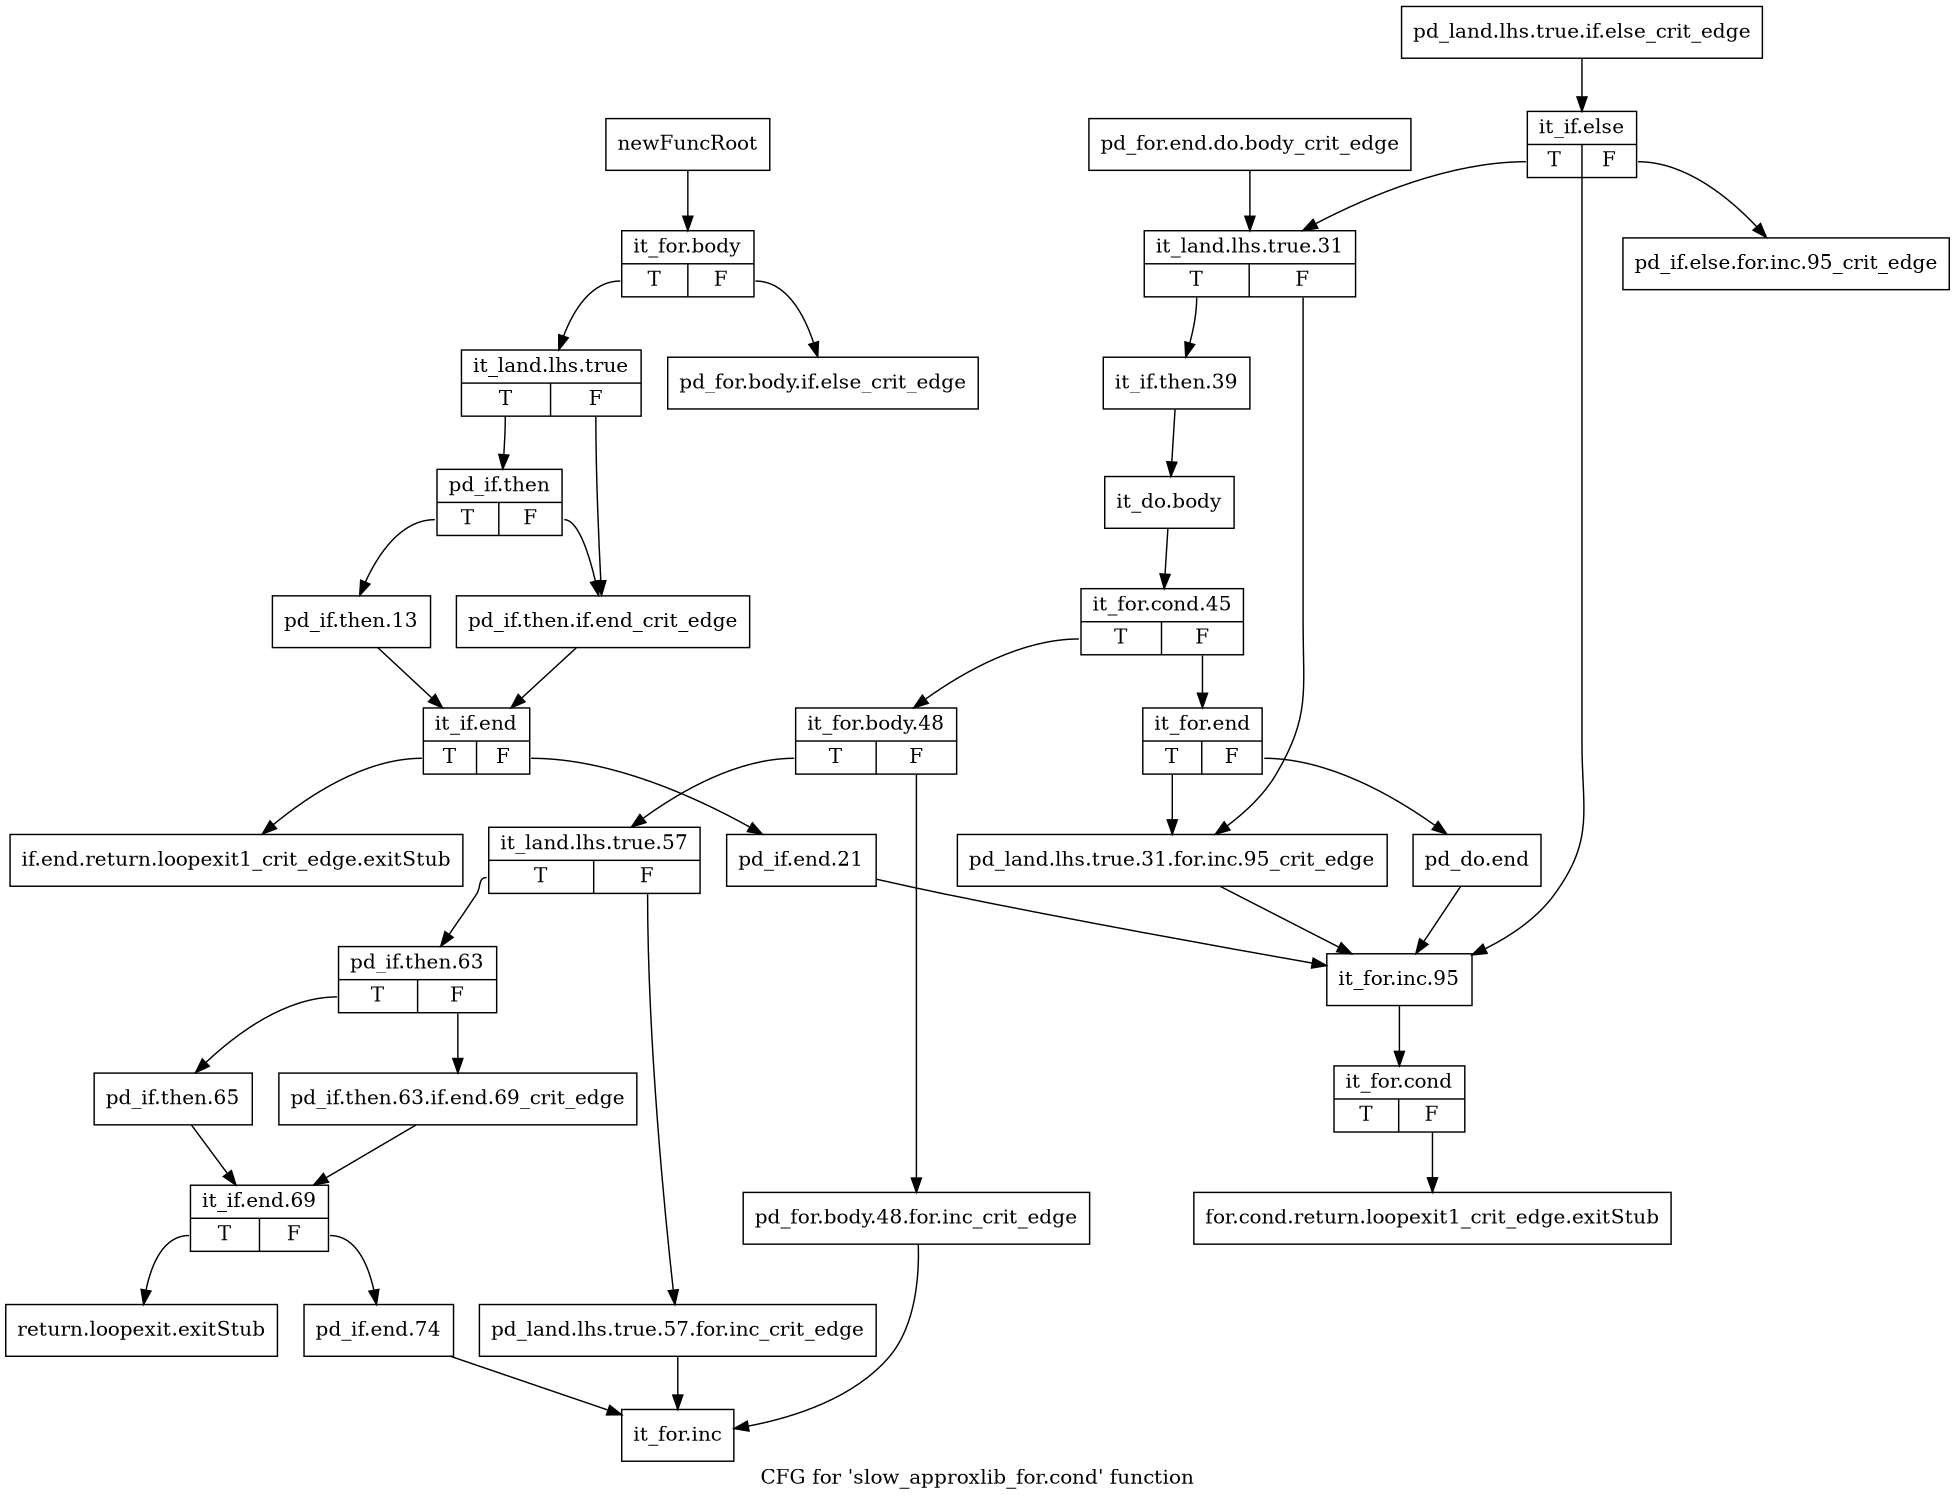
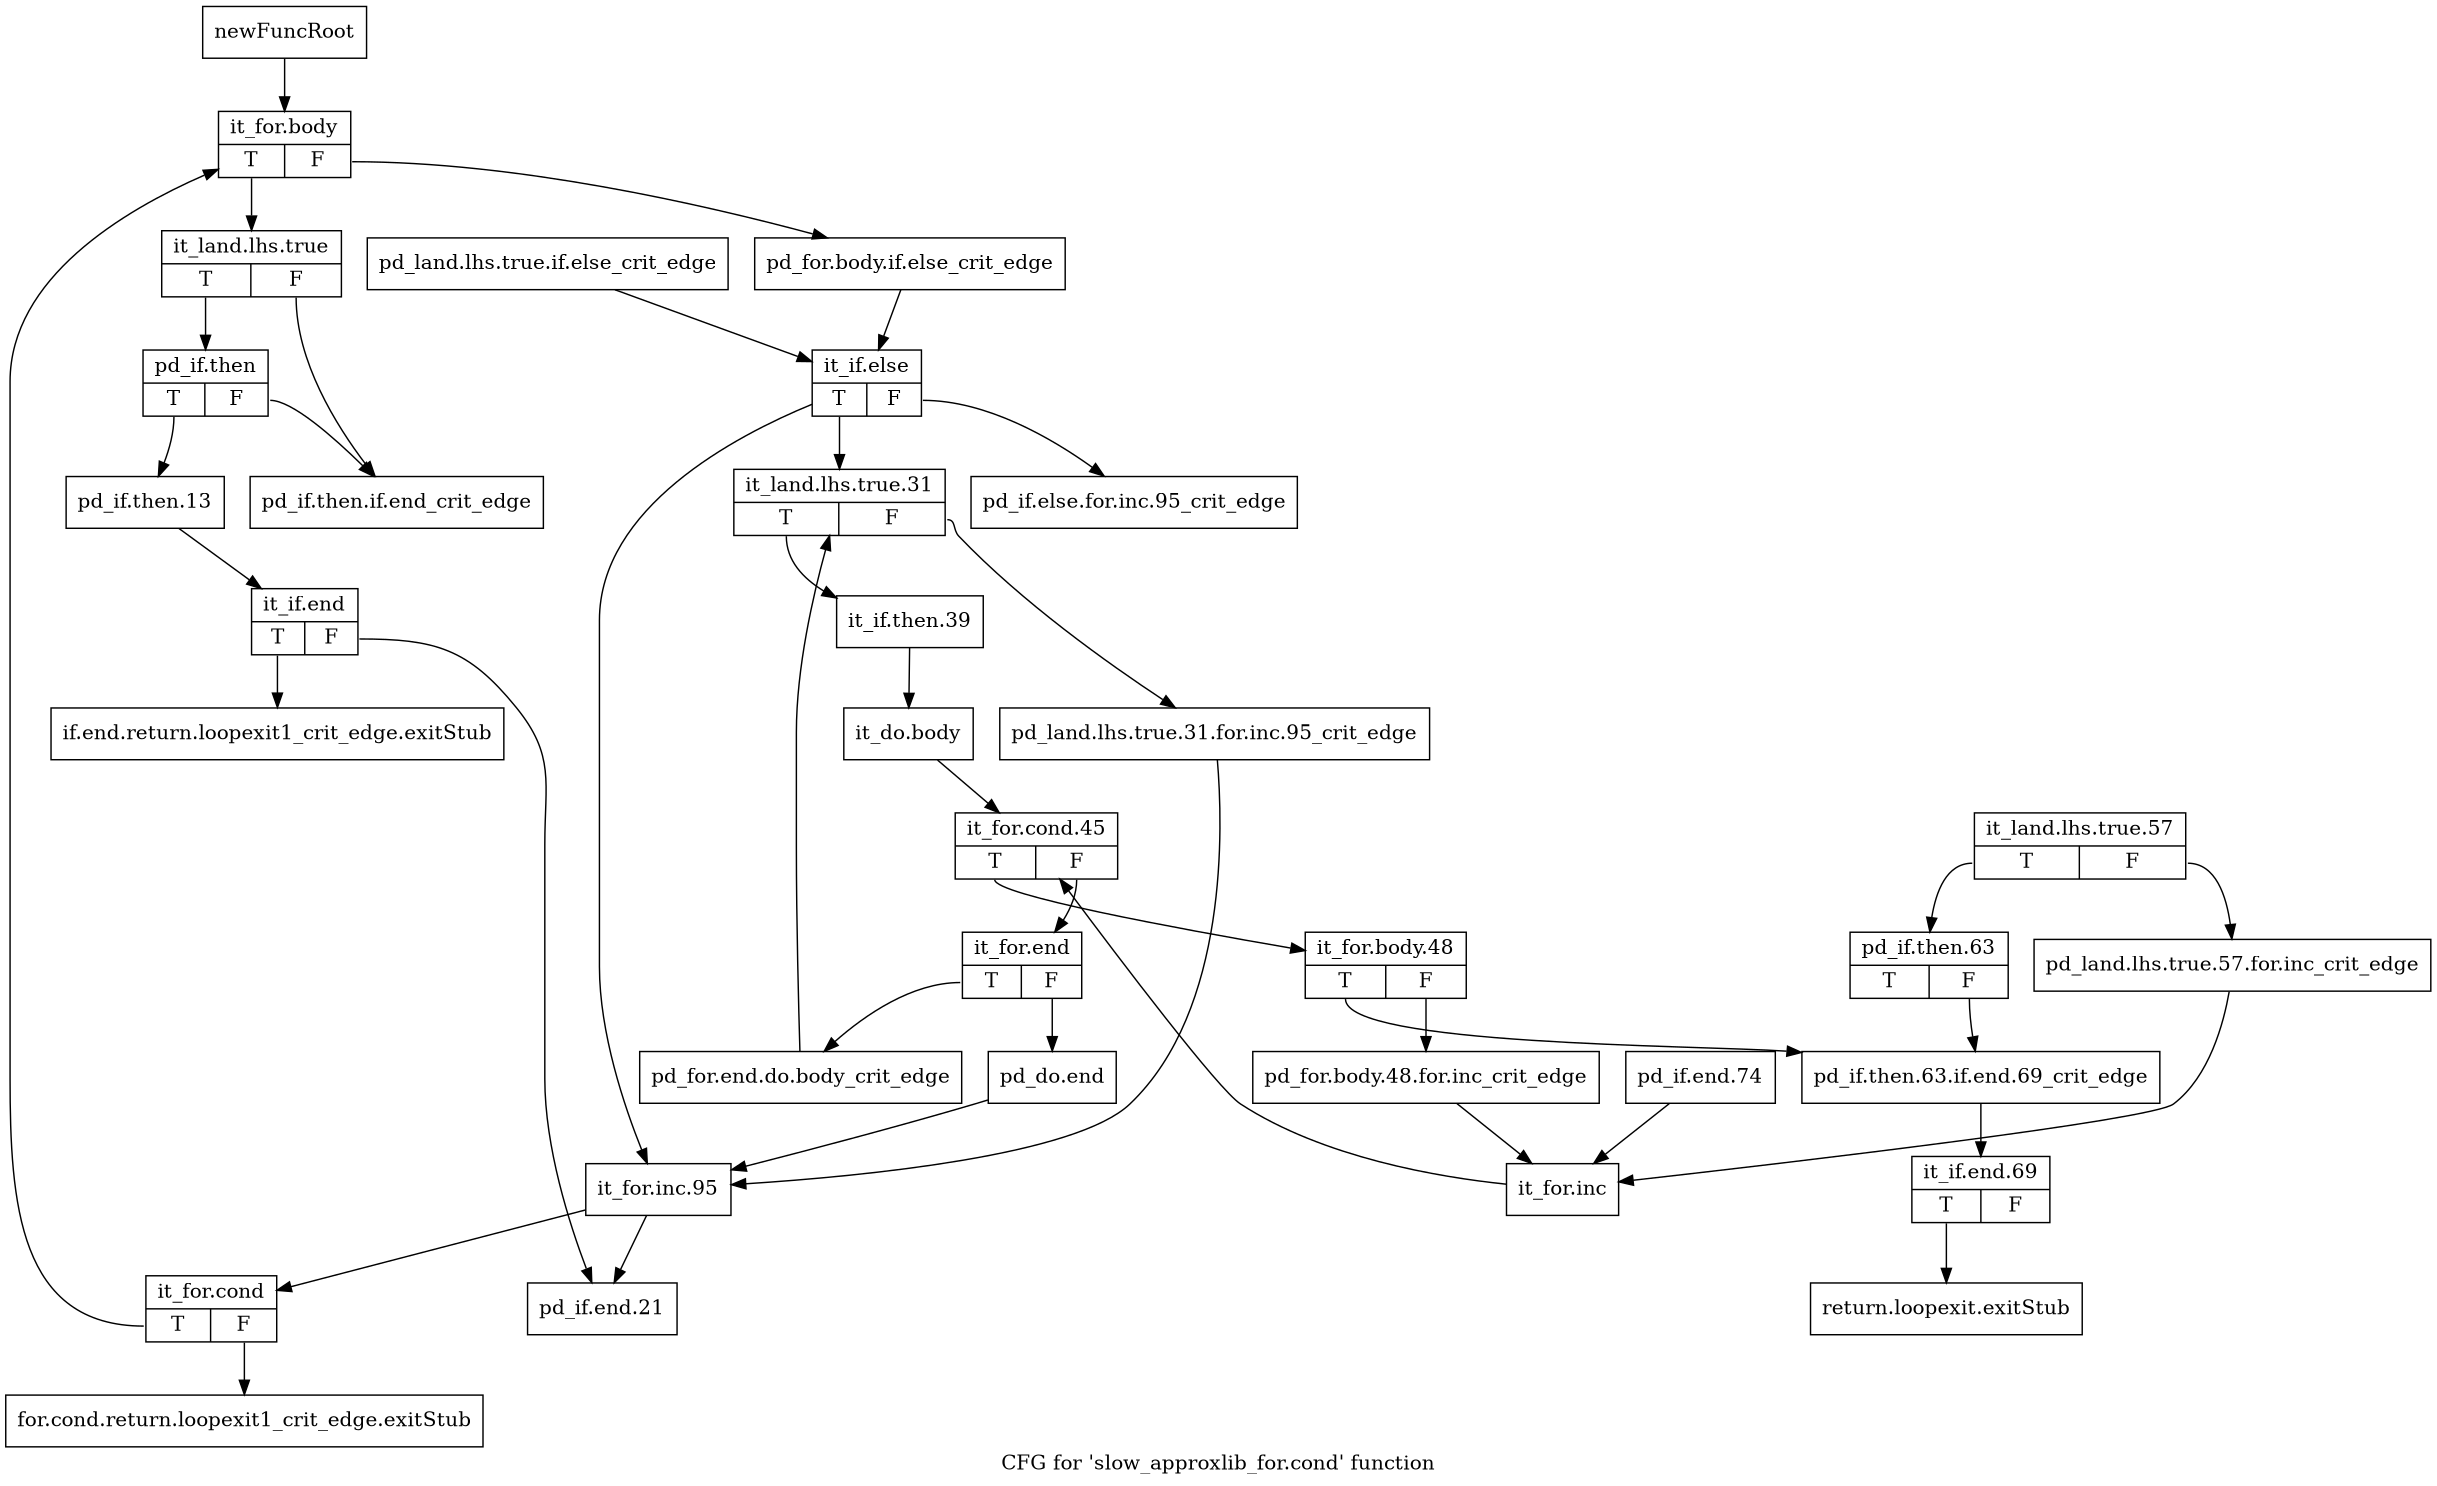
none -> (892, 313)
(549, 673) -> none
none -> (10, 740)
(714, 777) -> (1562, 1042)
(1172, 797) -> (893, 1001)
(1094, 923) -> (634, 1243)
(173, 1099) -> none
none -> (1243, 1105)
(360, 1255) -> none
